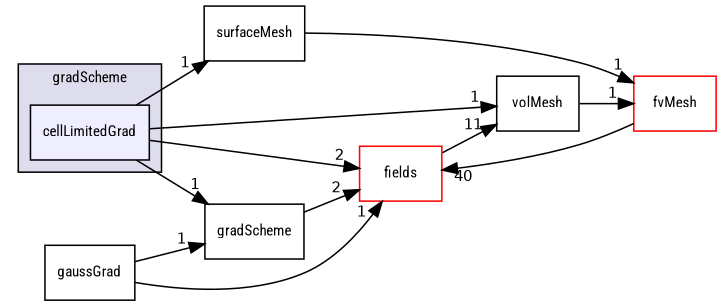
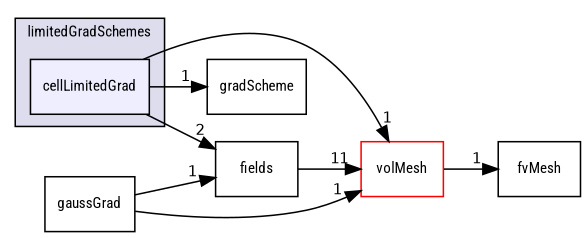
(254, 34) -> none
(90, 78) -> (90, 33)
(538, 104) -> (402, 169)
(675, 104) -> (539, 169)
(548, 153) -> none
(401, 174) -> (257, 169)
(325, 204) -> none
(162, 255) -> (242, 217)
